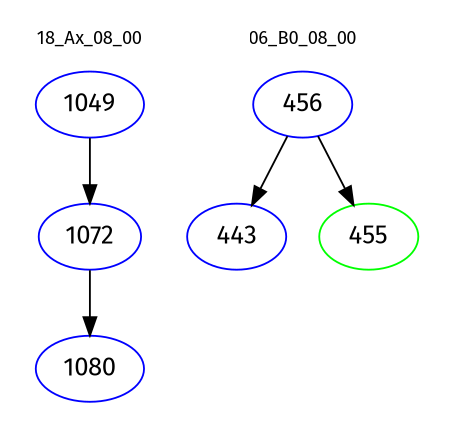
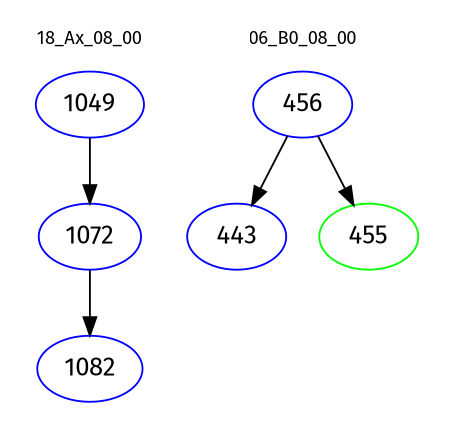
(90, 369) -> (90, 369)
